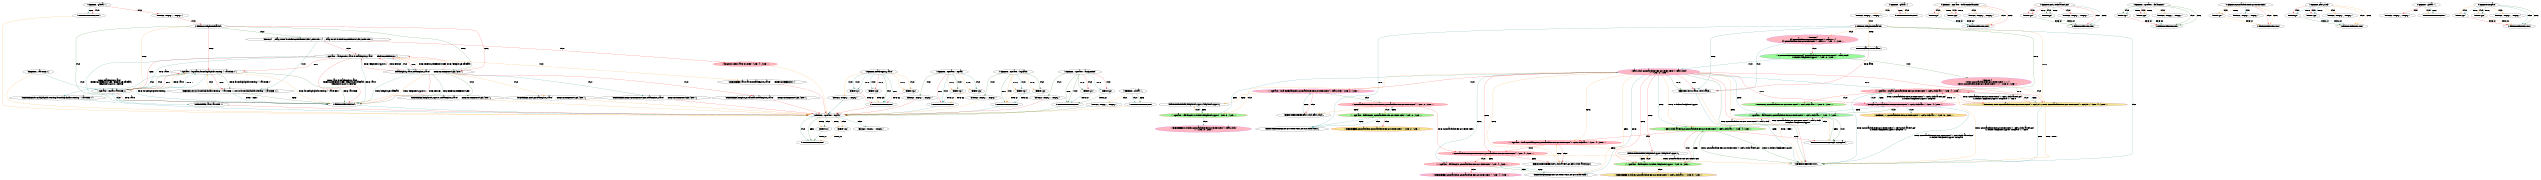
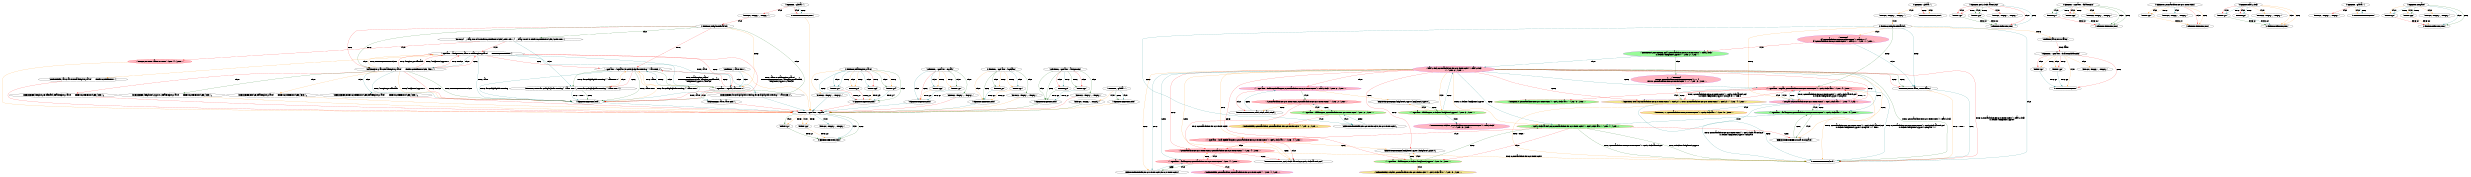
(1800, 84) -> (2058, 46)
none -> (891, 89)
